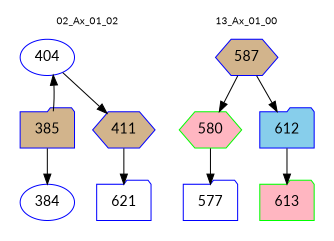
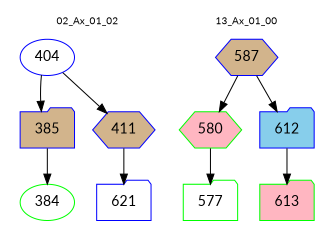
(54, 98) -> (41, 88)
(47, 202) -> (47, 202)
(210, 202) -> (210, 202)
